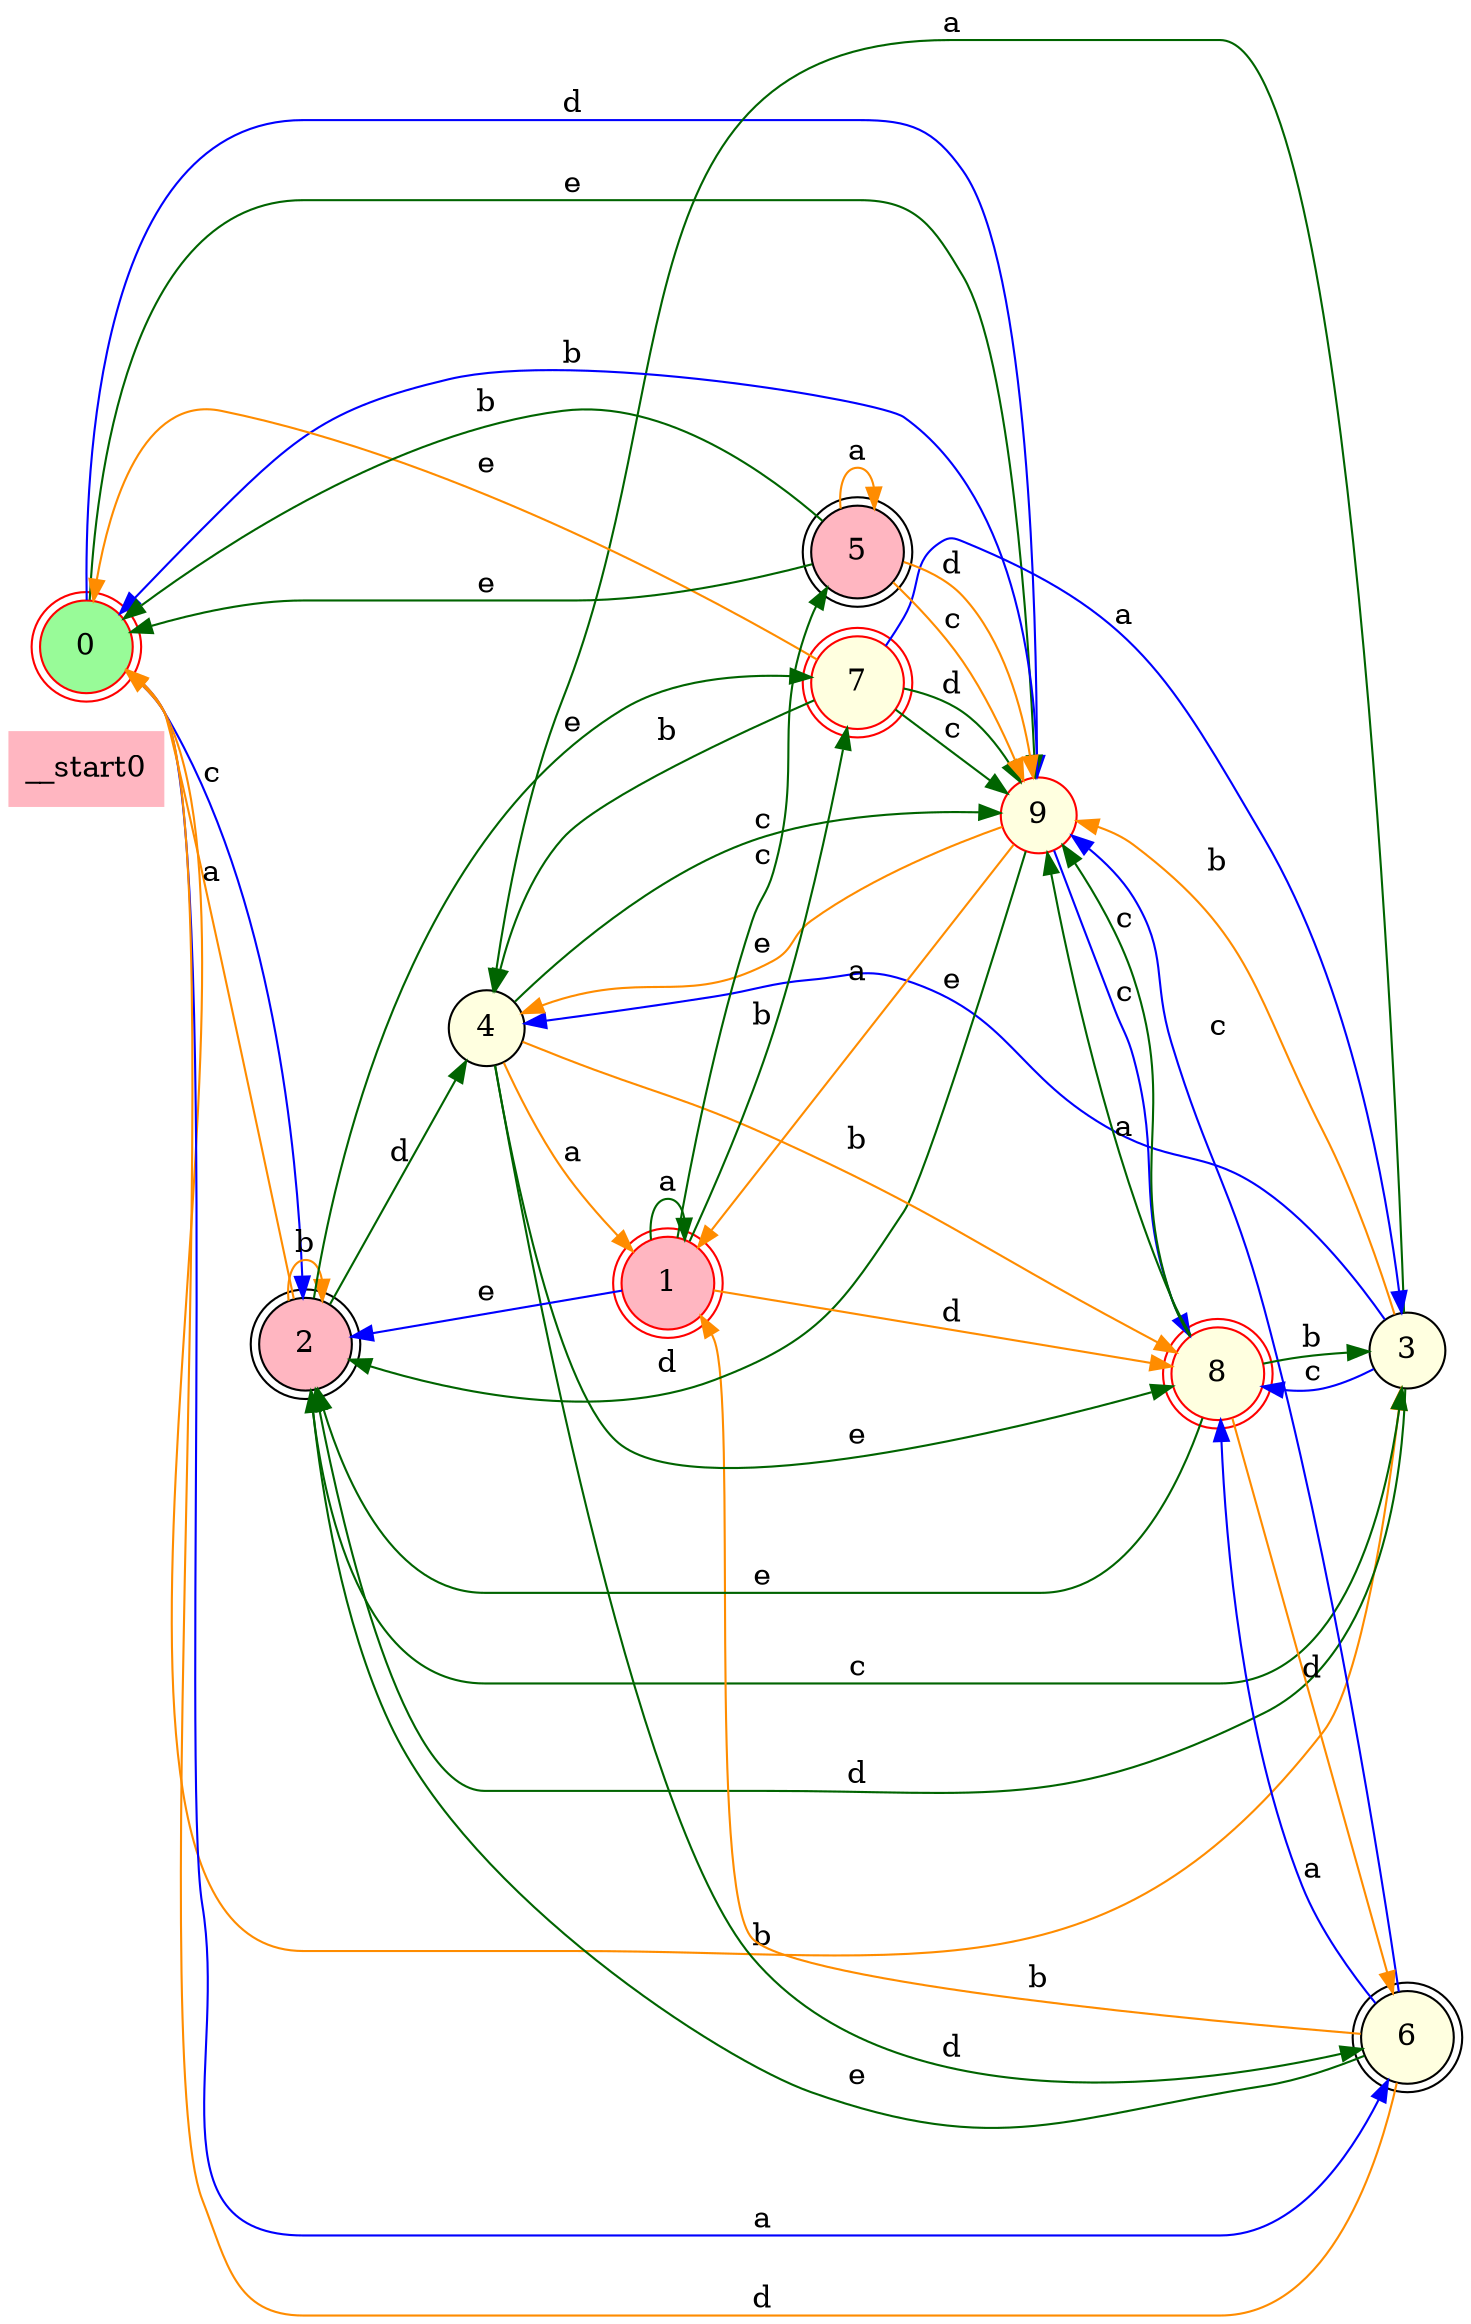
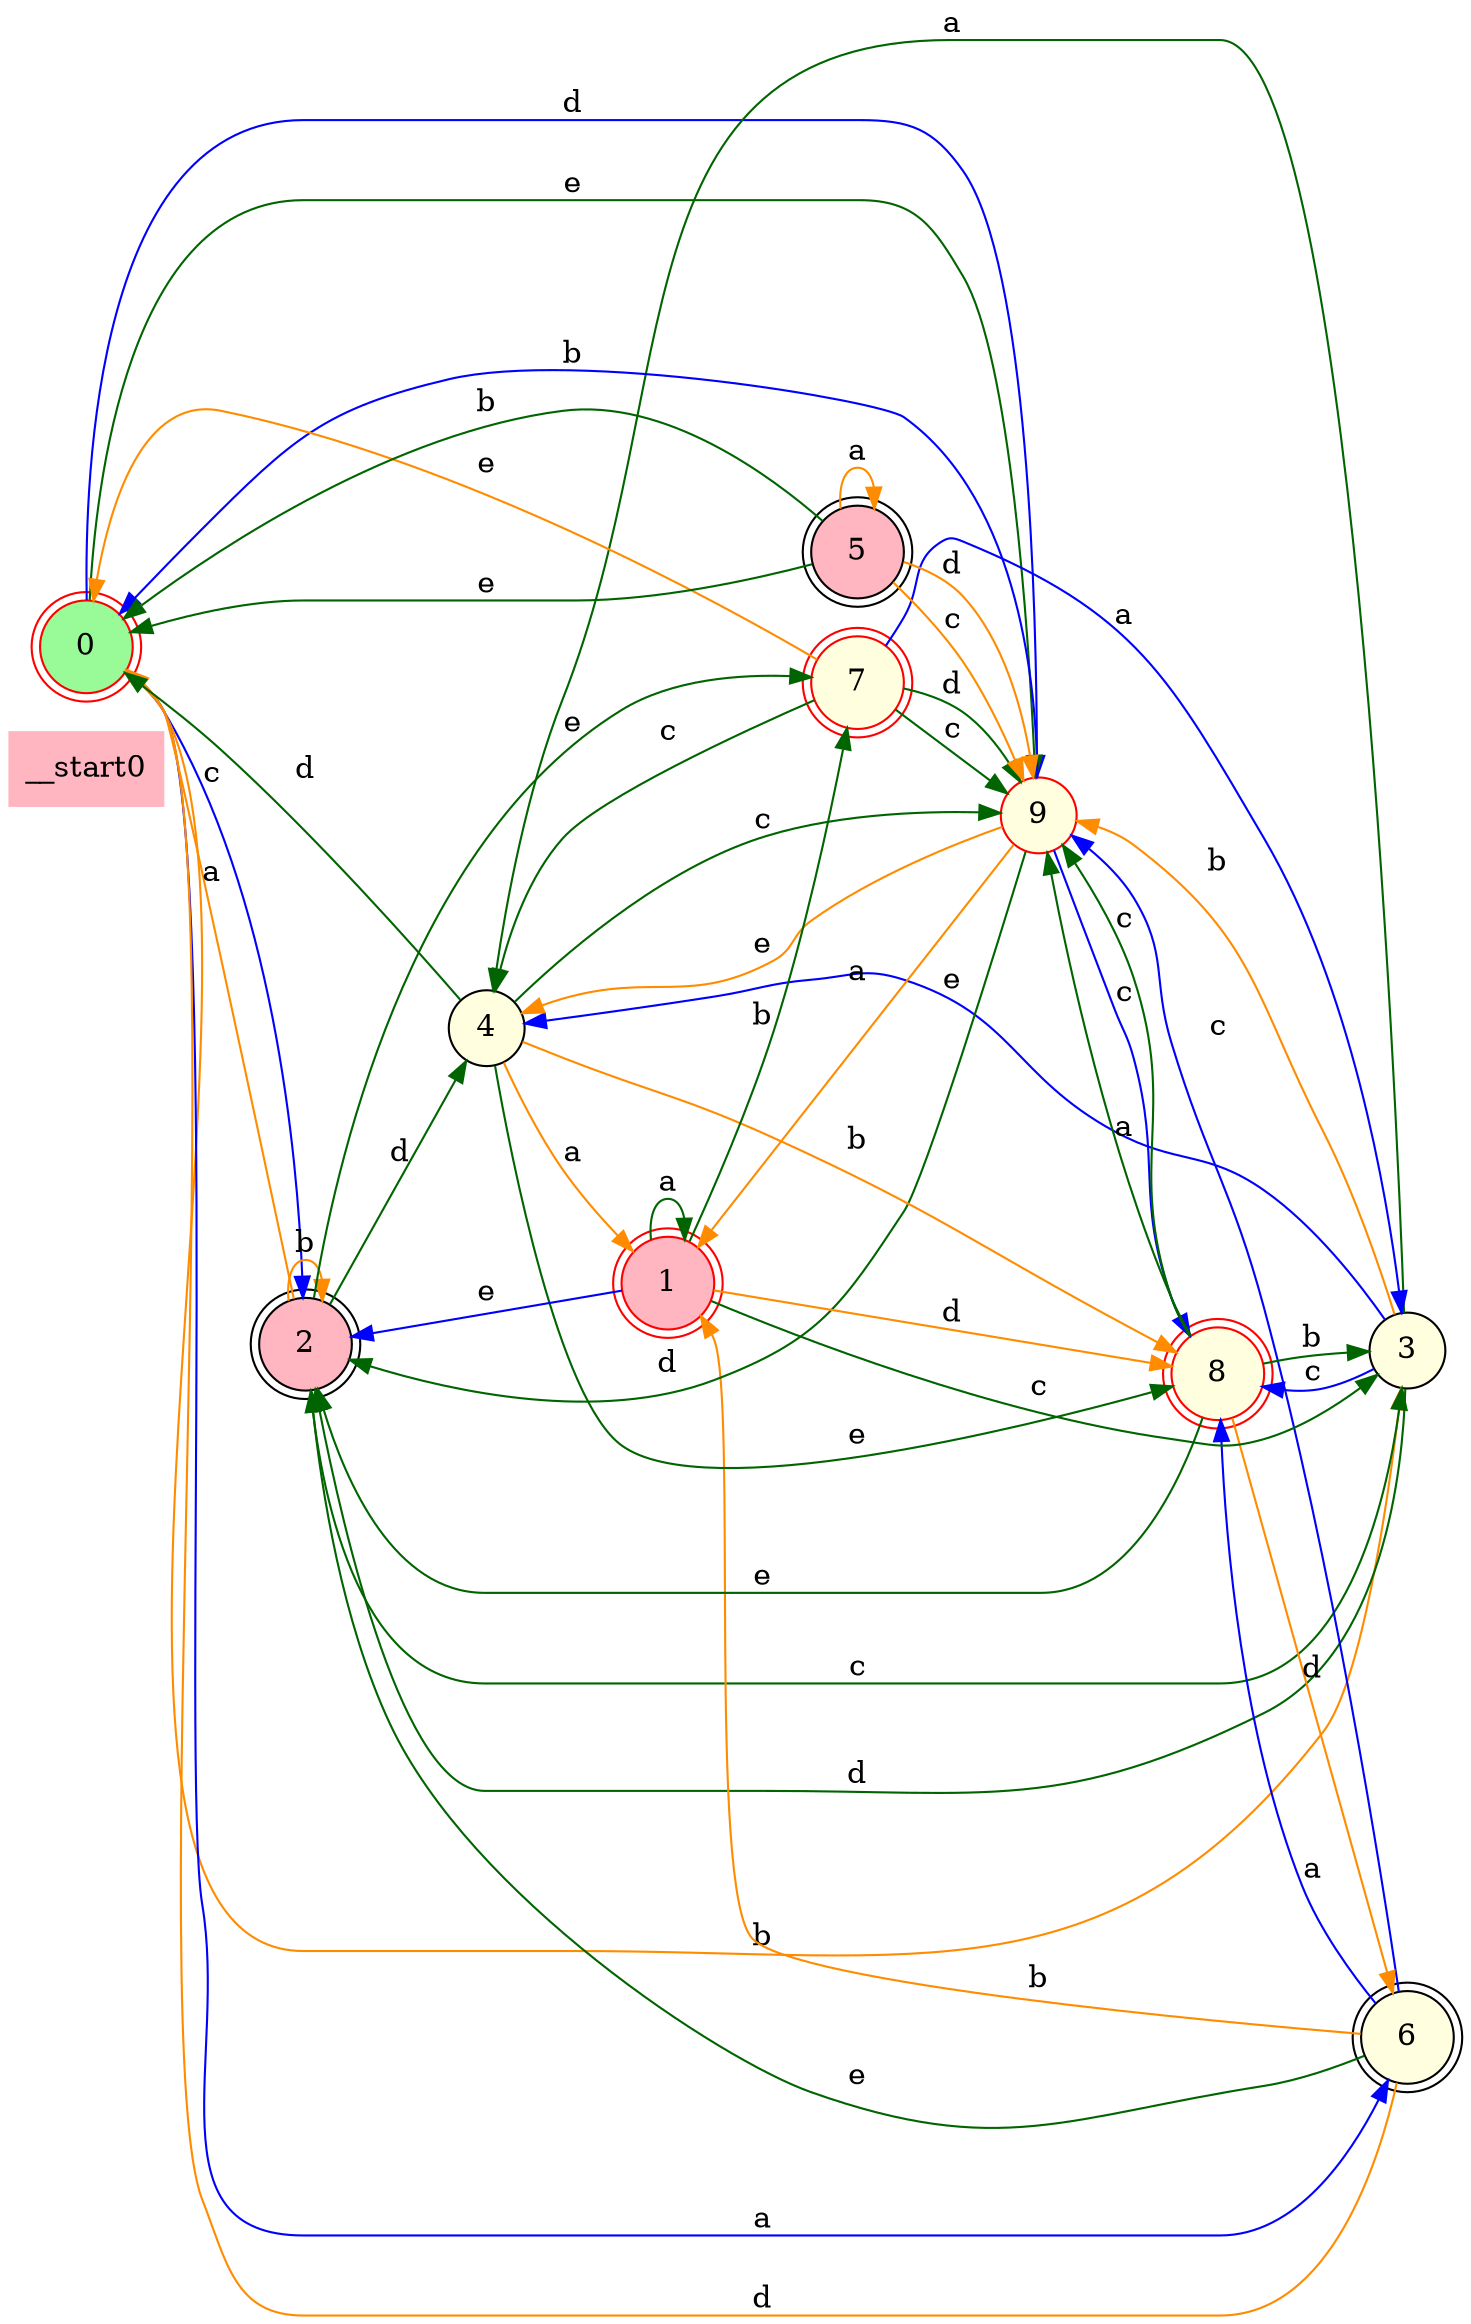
(668, 732) -> (668, 732)
(752, 921) -> (1019, 1407)
(682, 1821) -> (309, 835)
